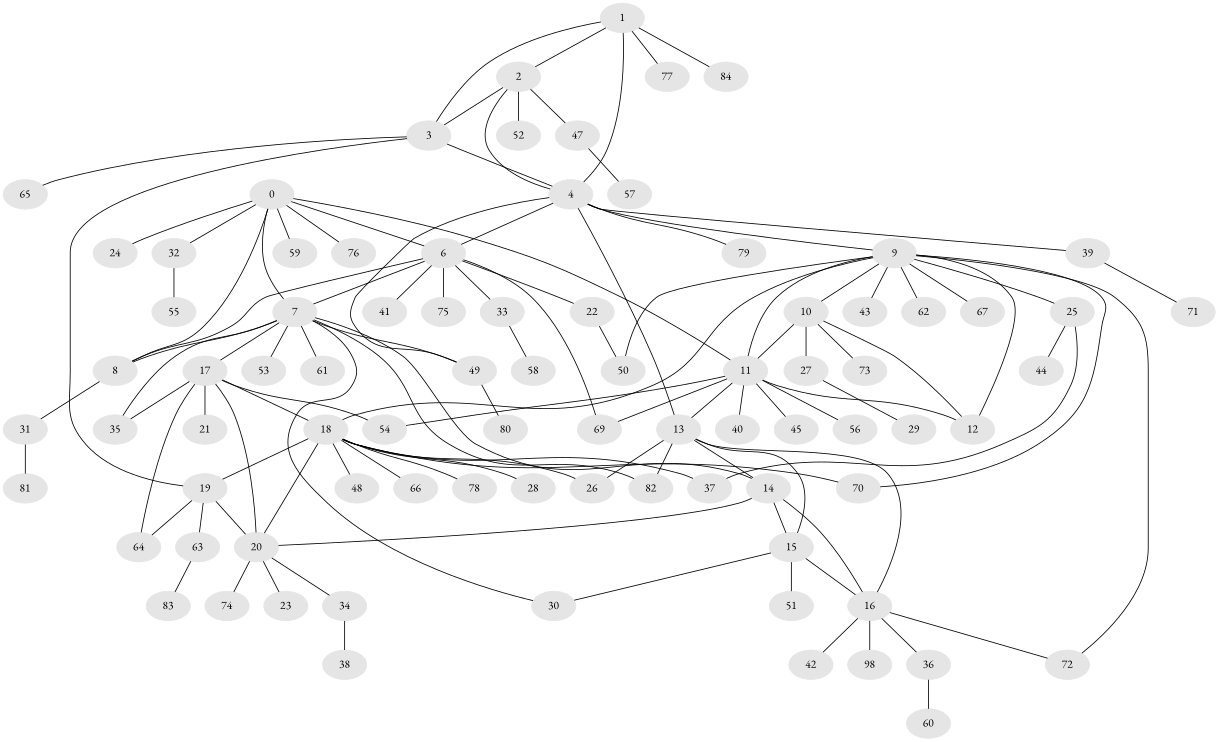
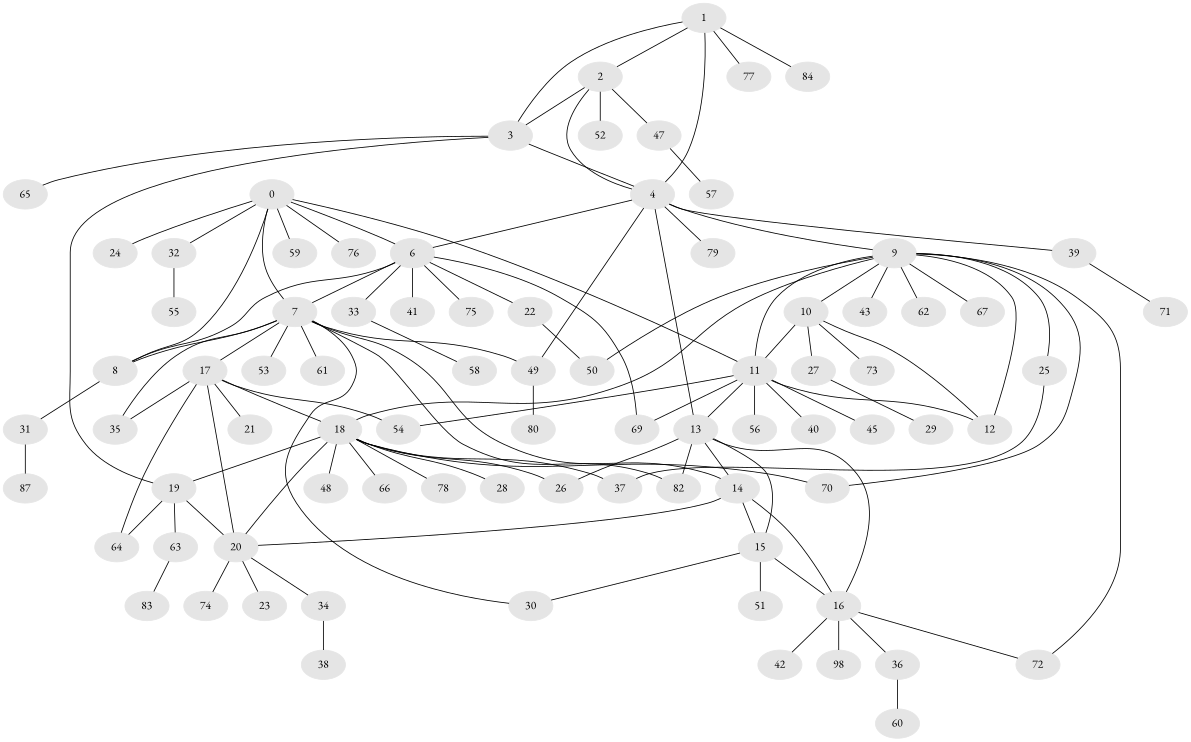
(1041, 371) -> none
(25, 488) -> (25, 488)
